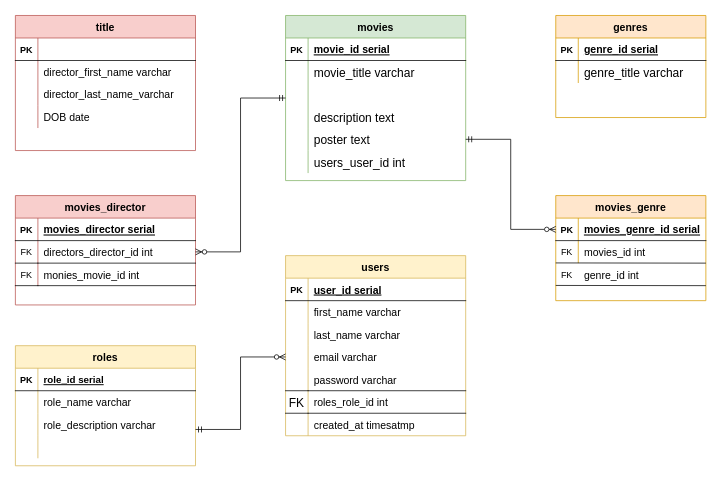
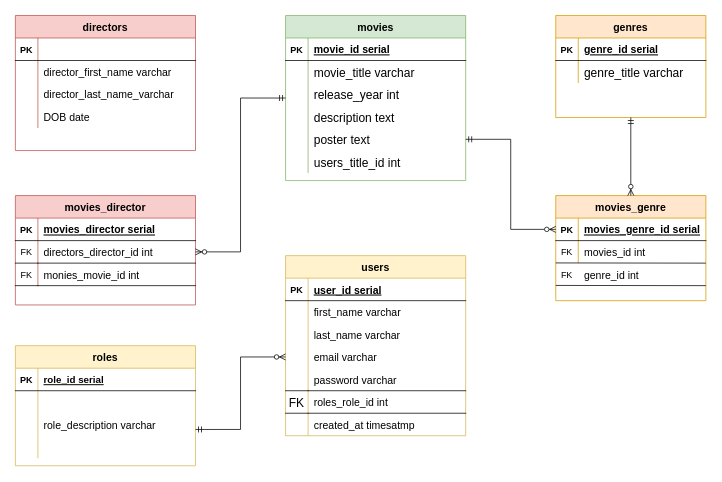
(105, 27) -> (105, 27)
none -> (387, 94)
none -> (630, 157)
(366, 163) -> (366, 163)
(117, 402) -> none
